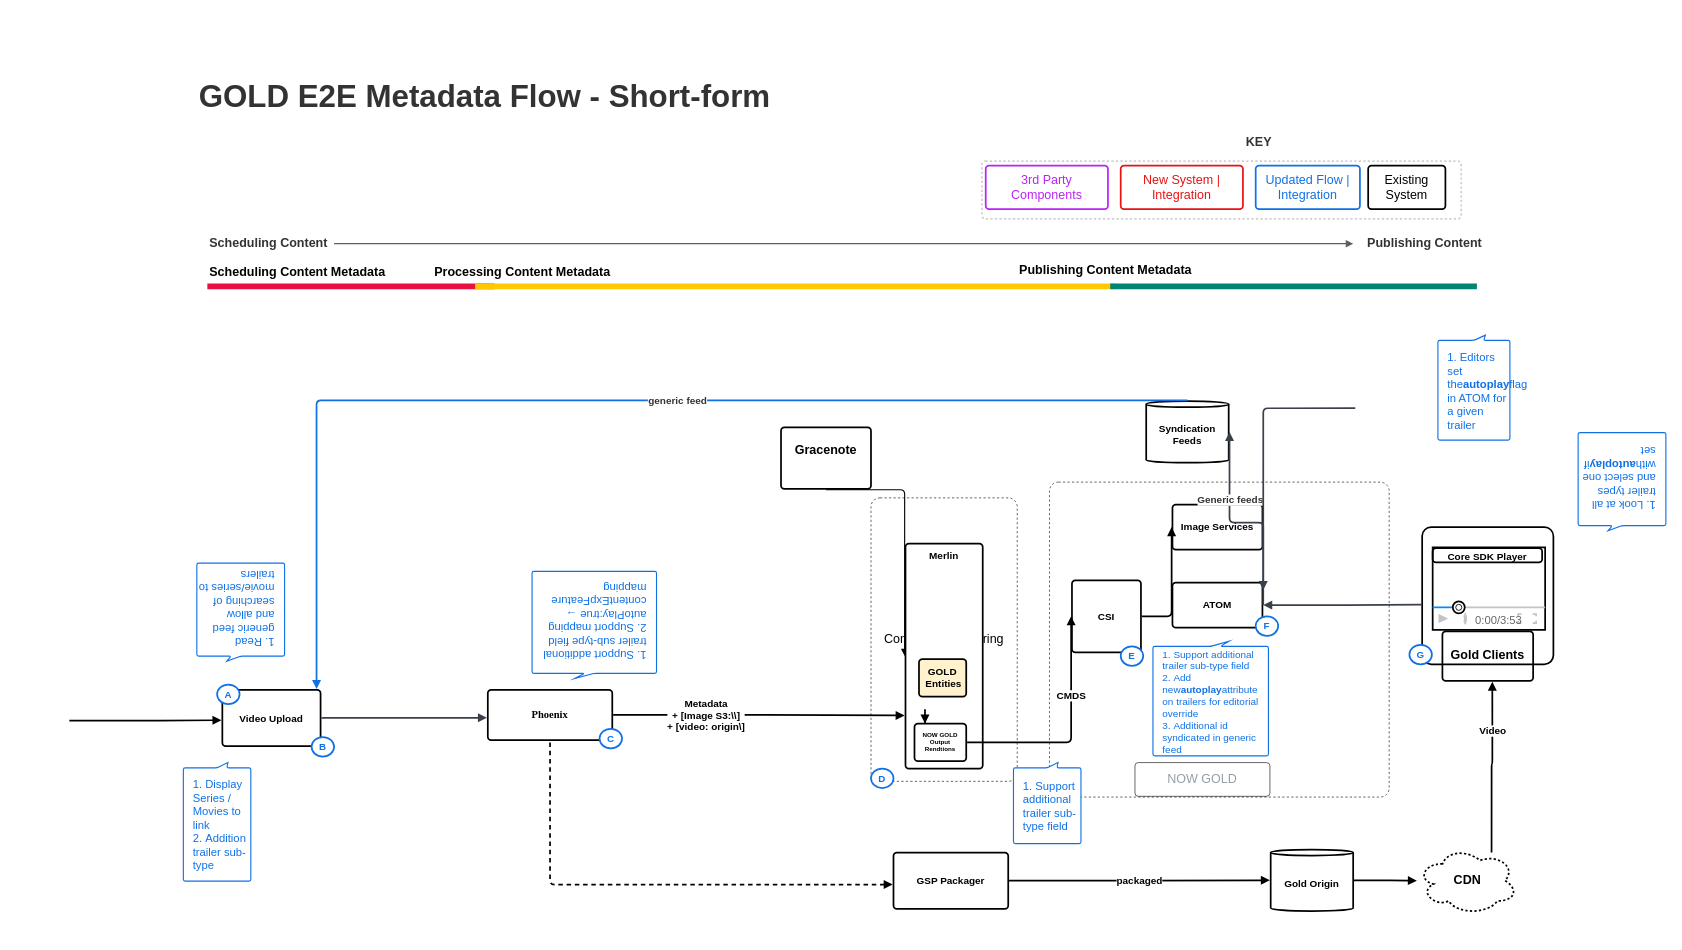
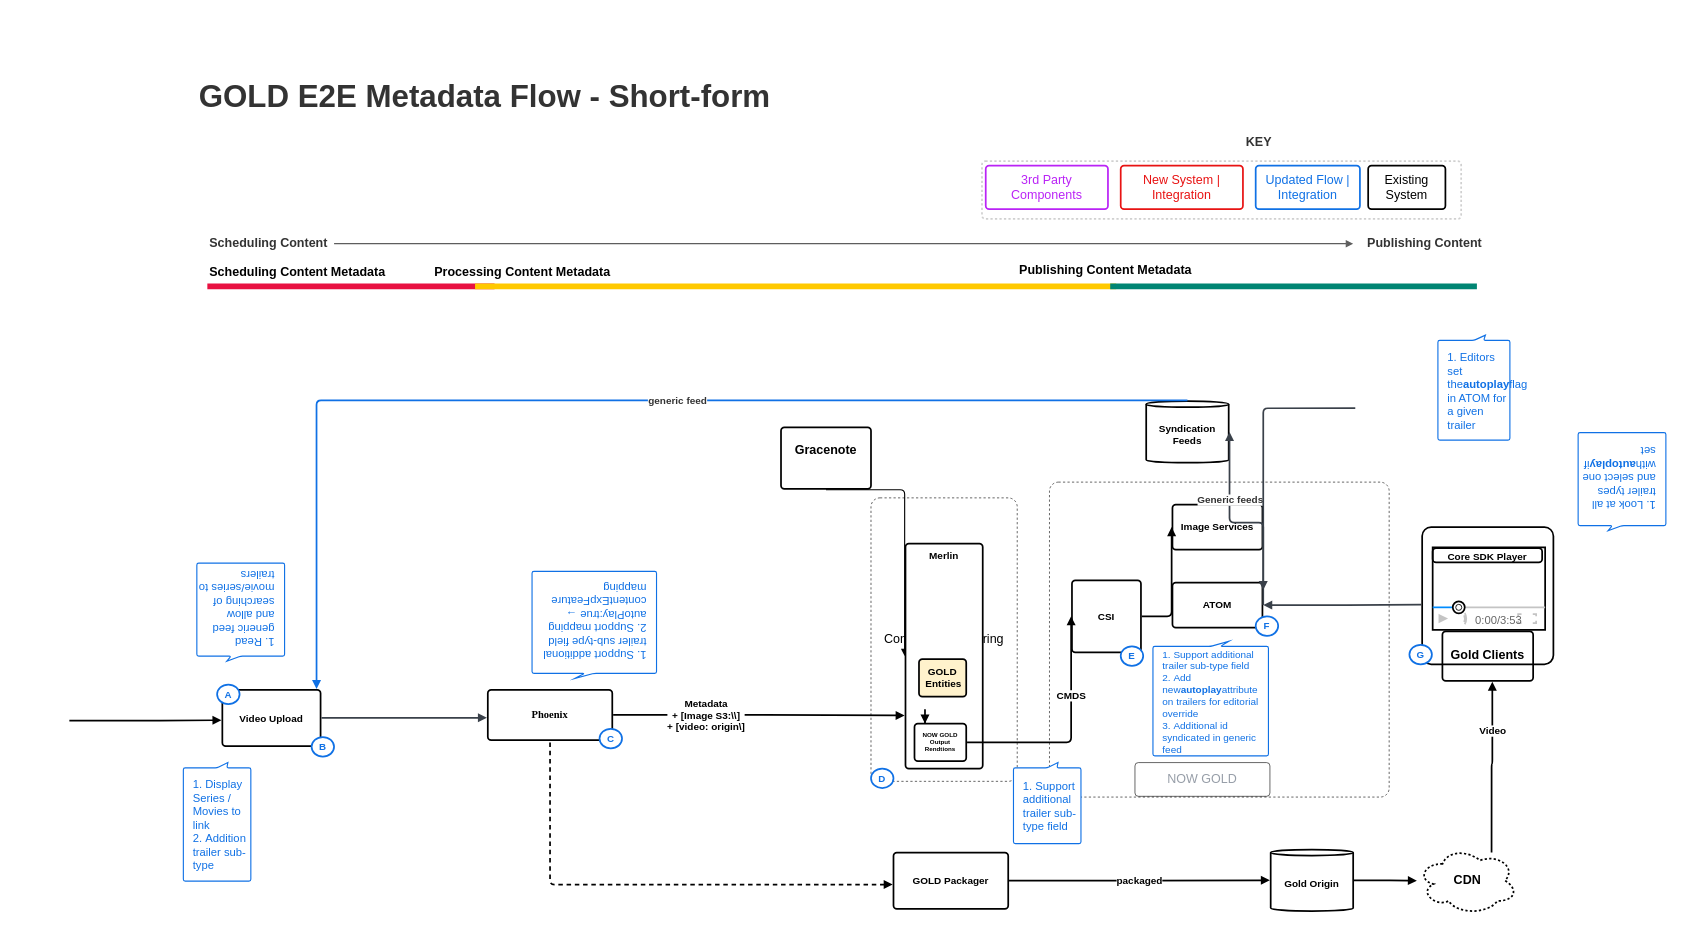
(951, 881) -> (951, 881)
